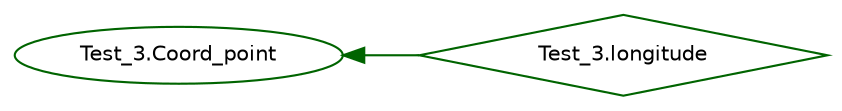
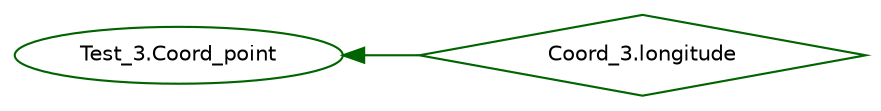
(623, 55) -> (642, 55)
